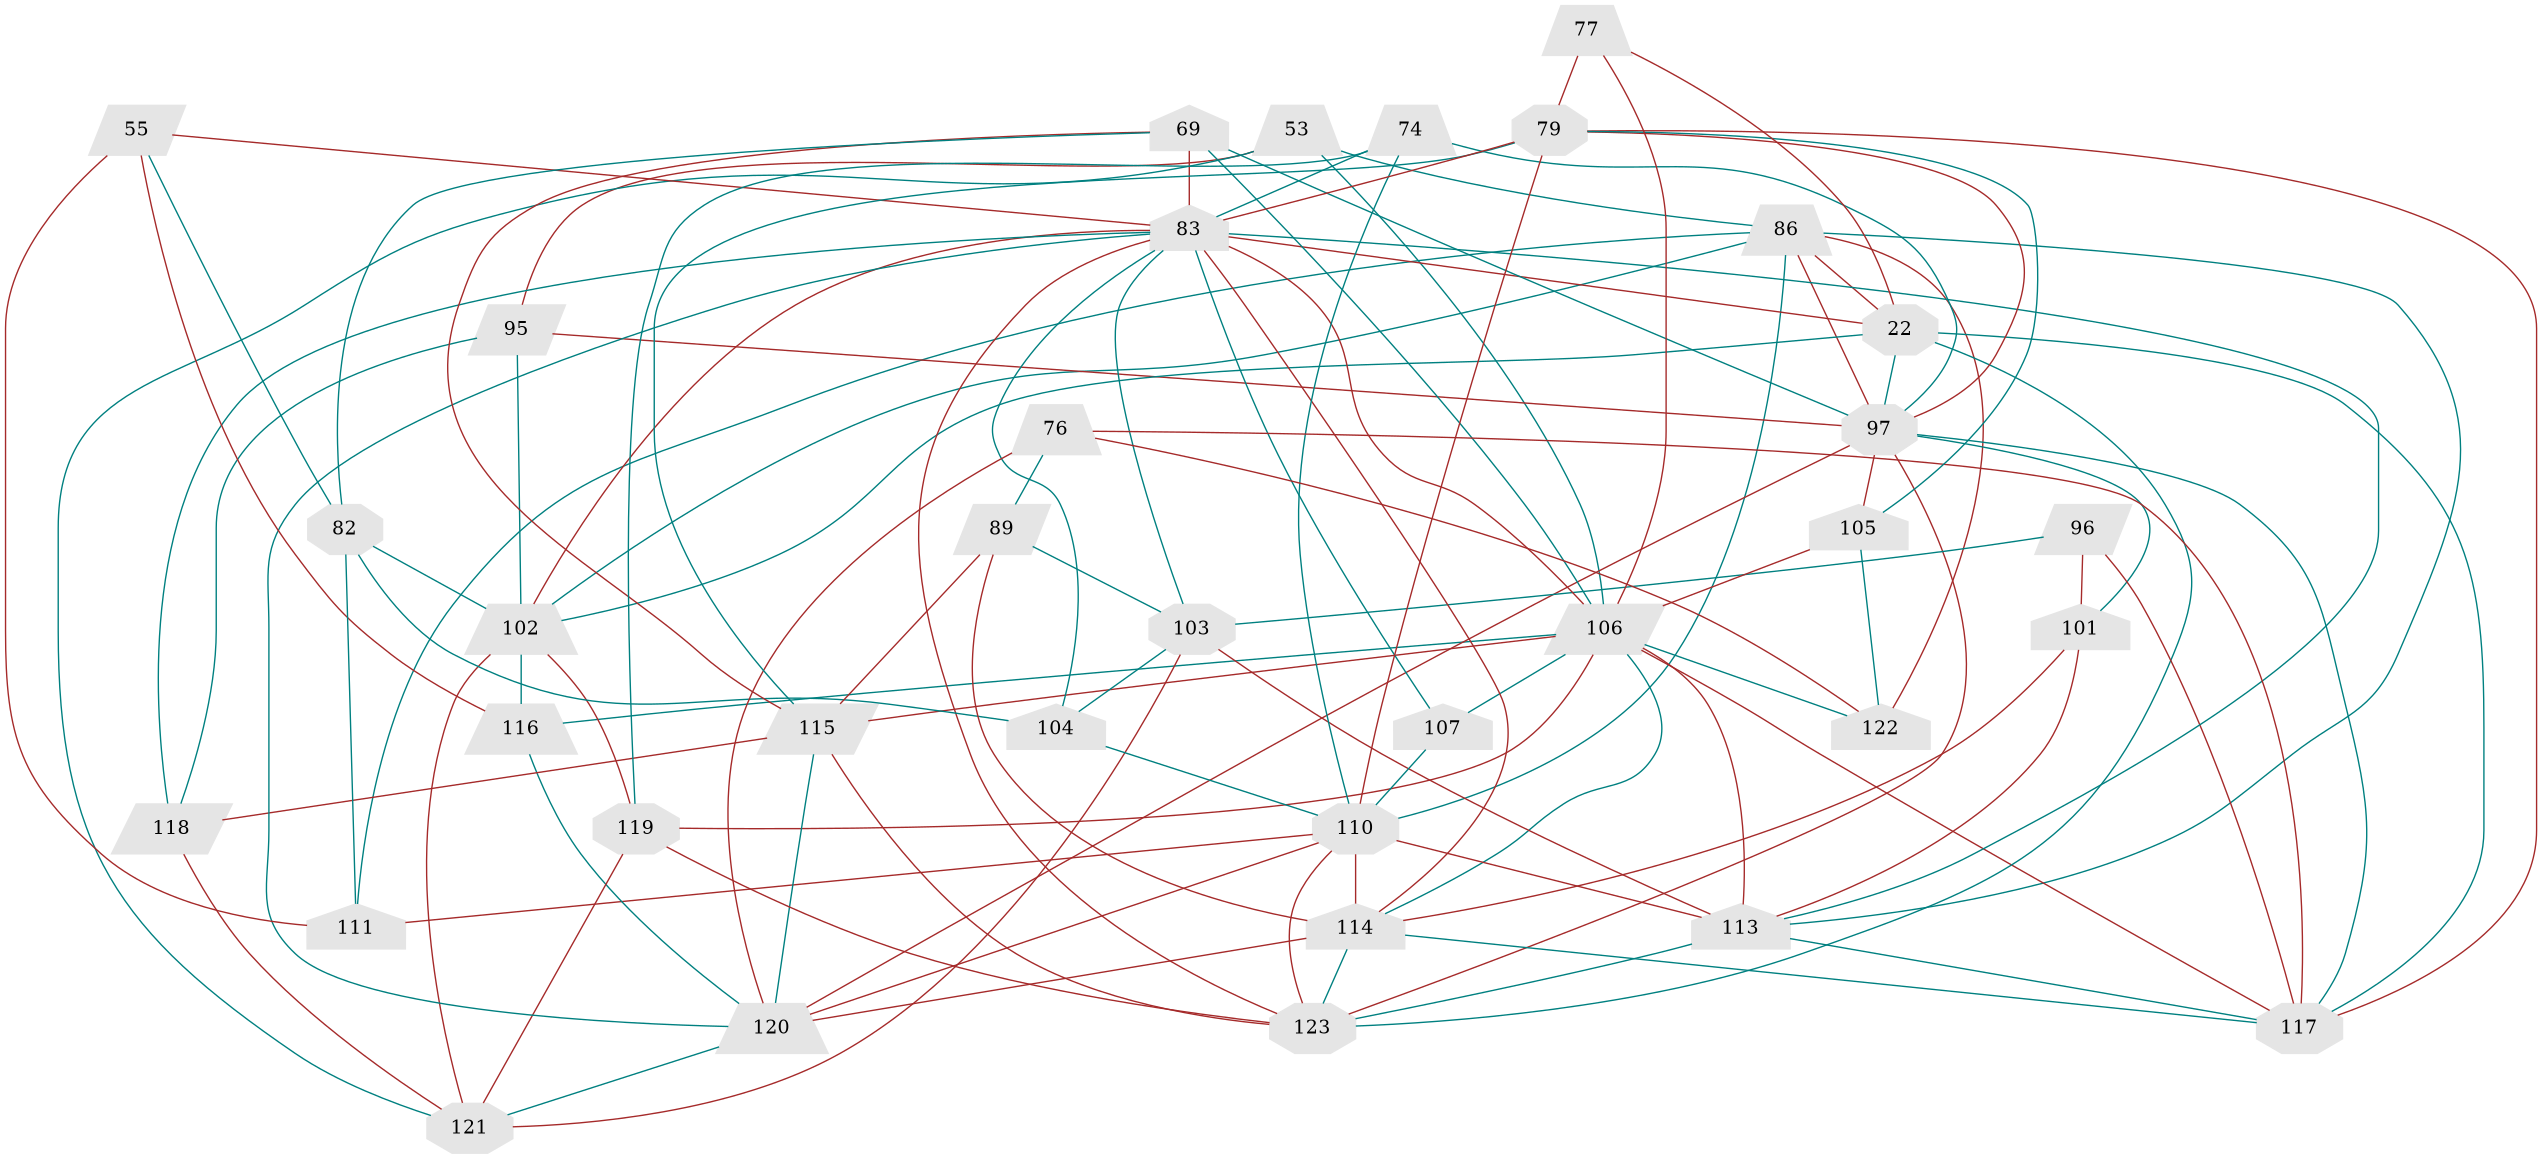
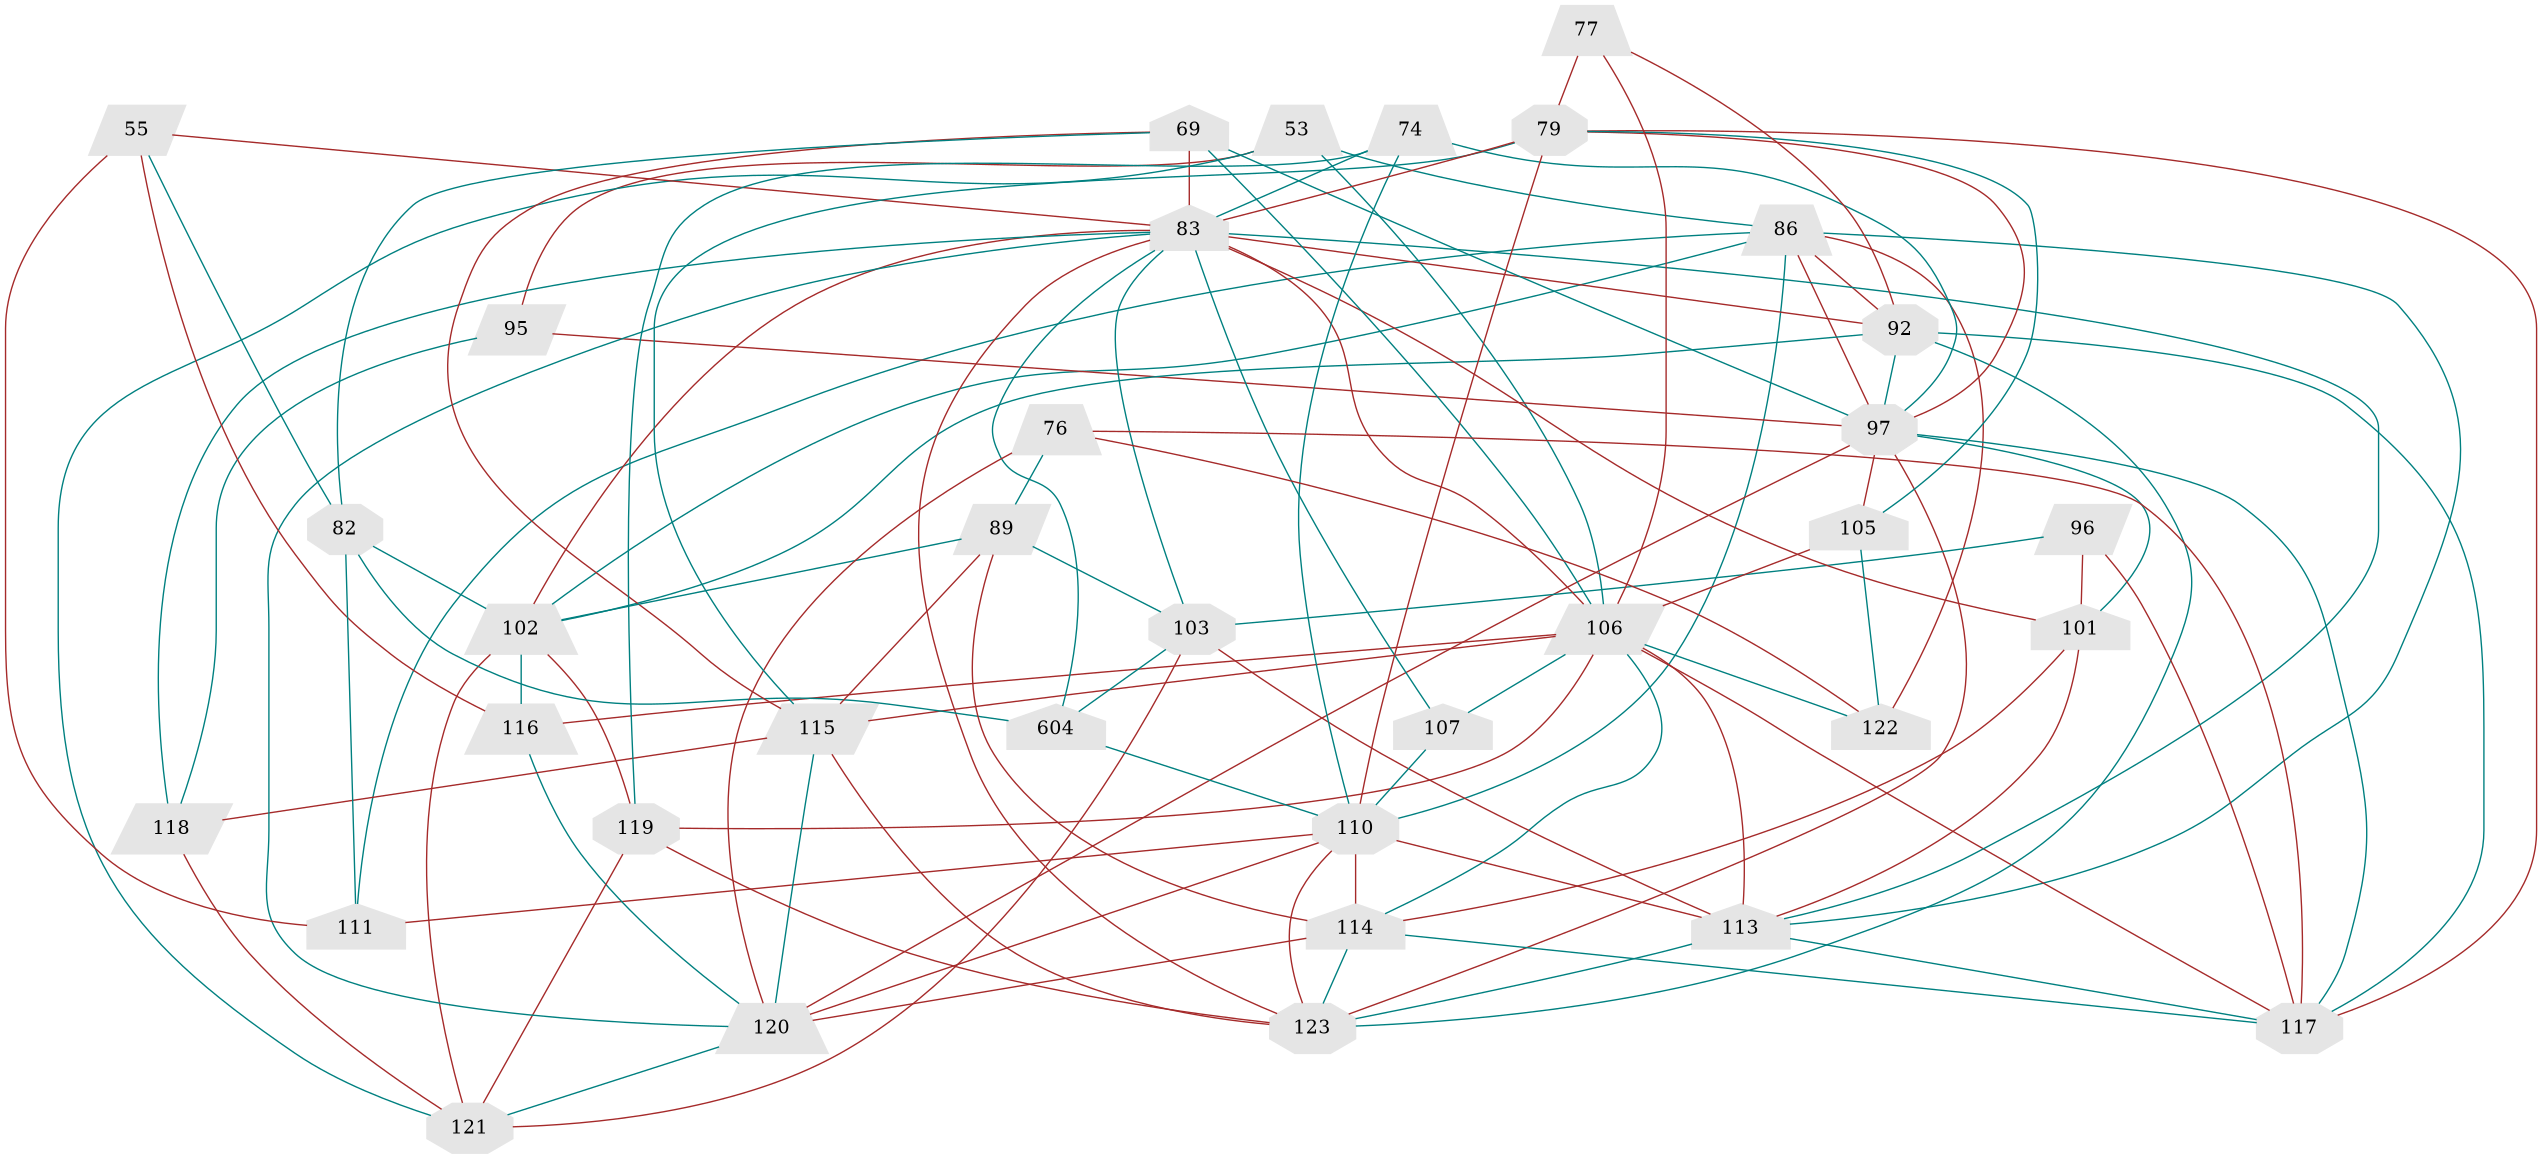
(1900, 330) -> (1900, 330)
(519, 480) -> (762, 579)
(1432, 580) -> (1618, 466)
(1059, 676) -> (1059, 676)
(1056, 729) -> (1056, 729)
